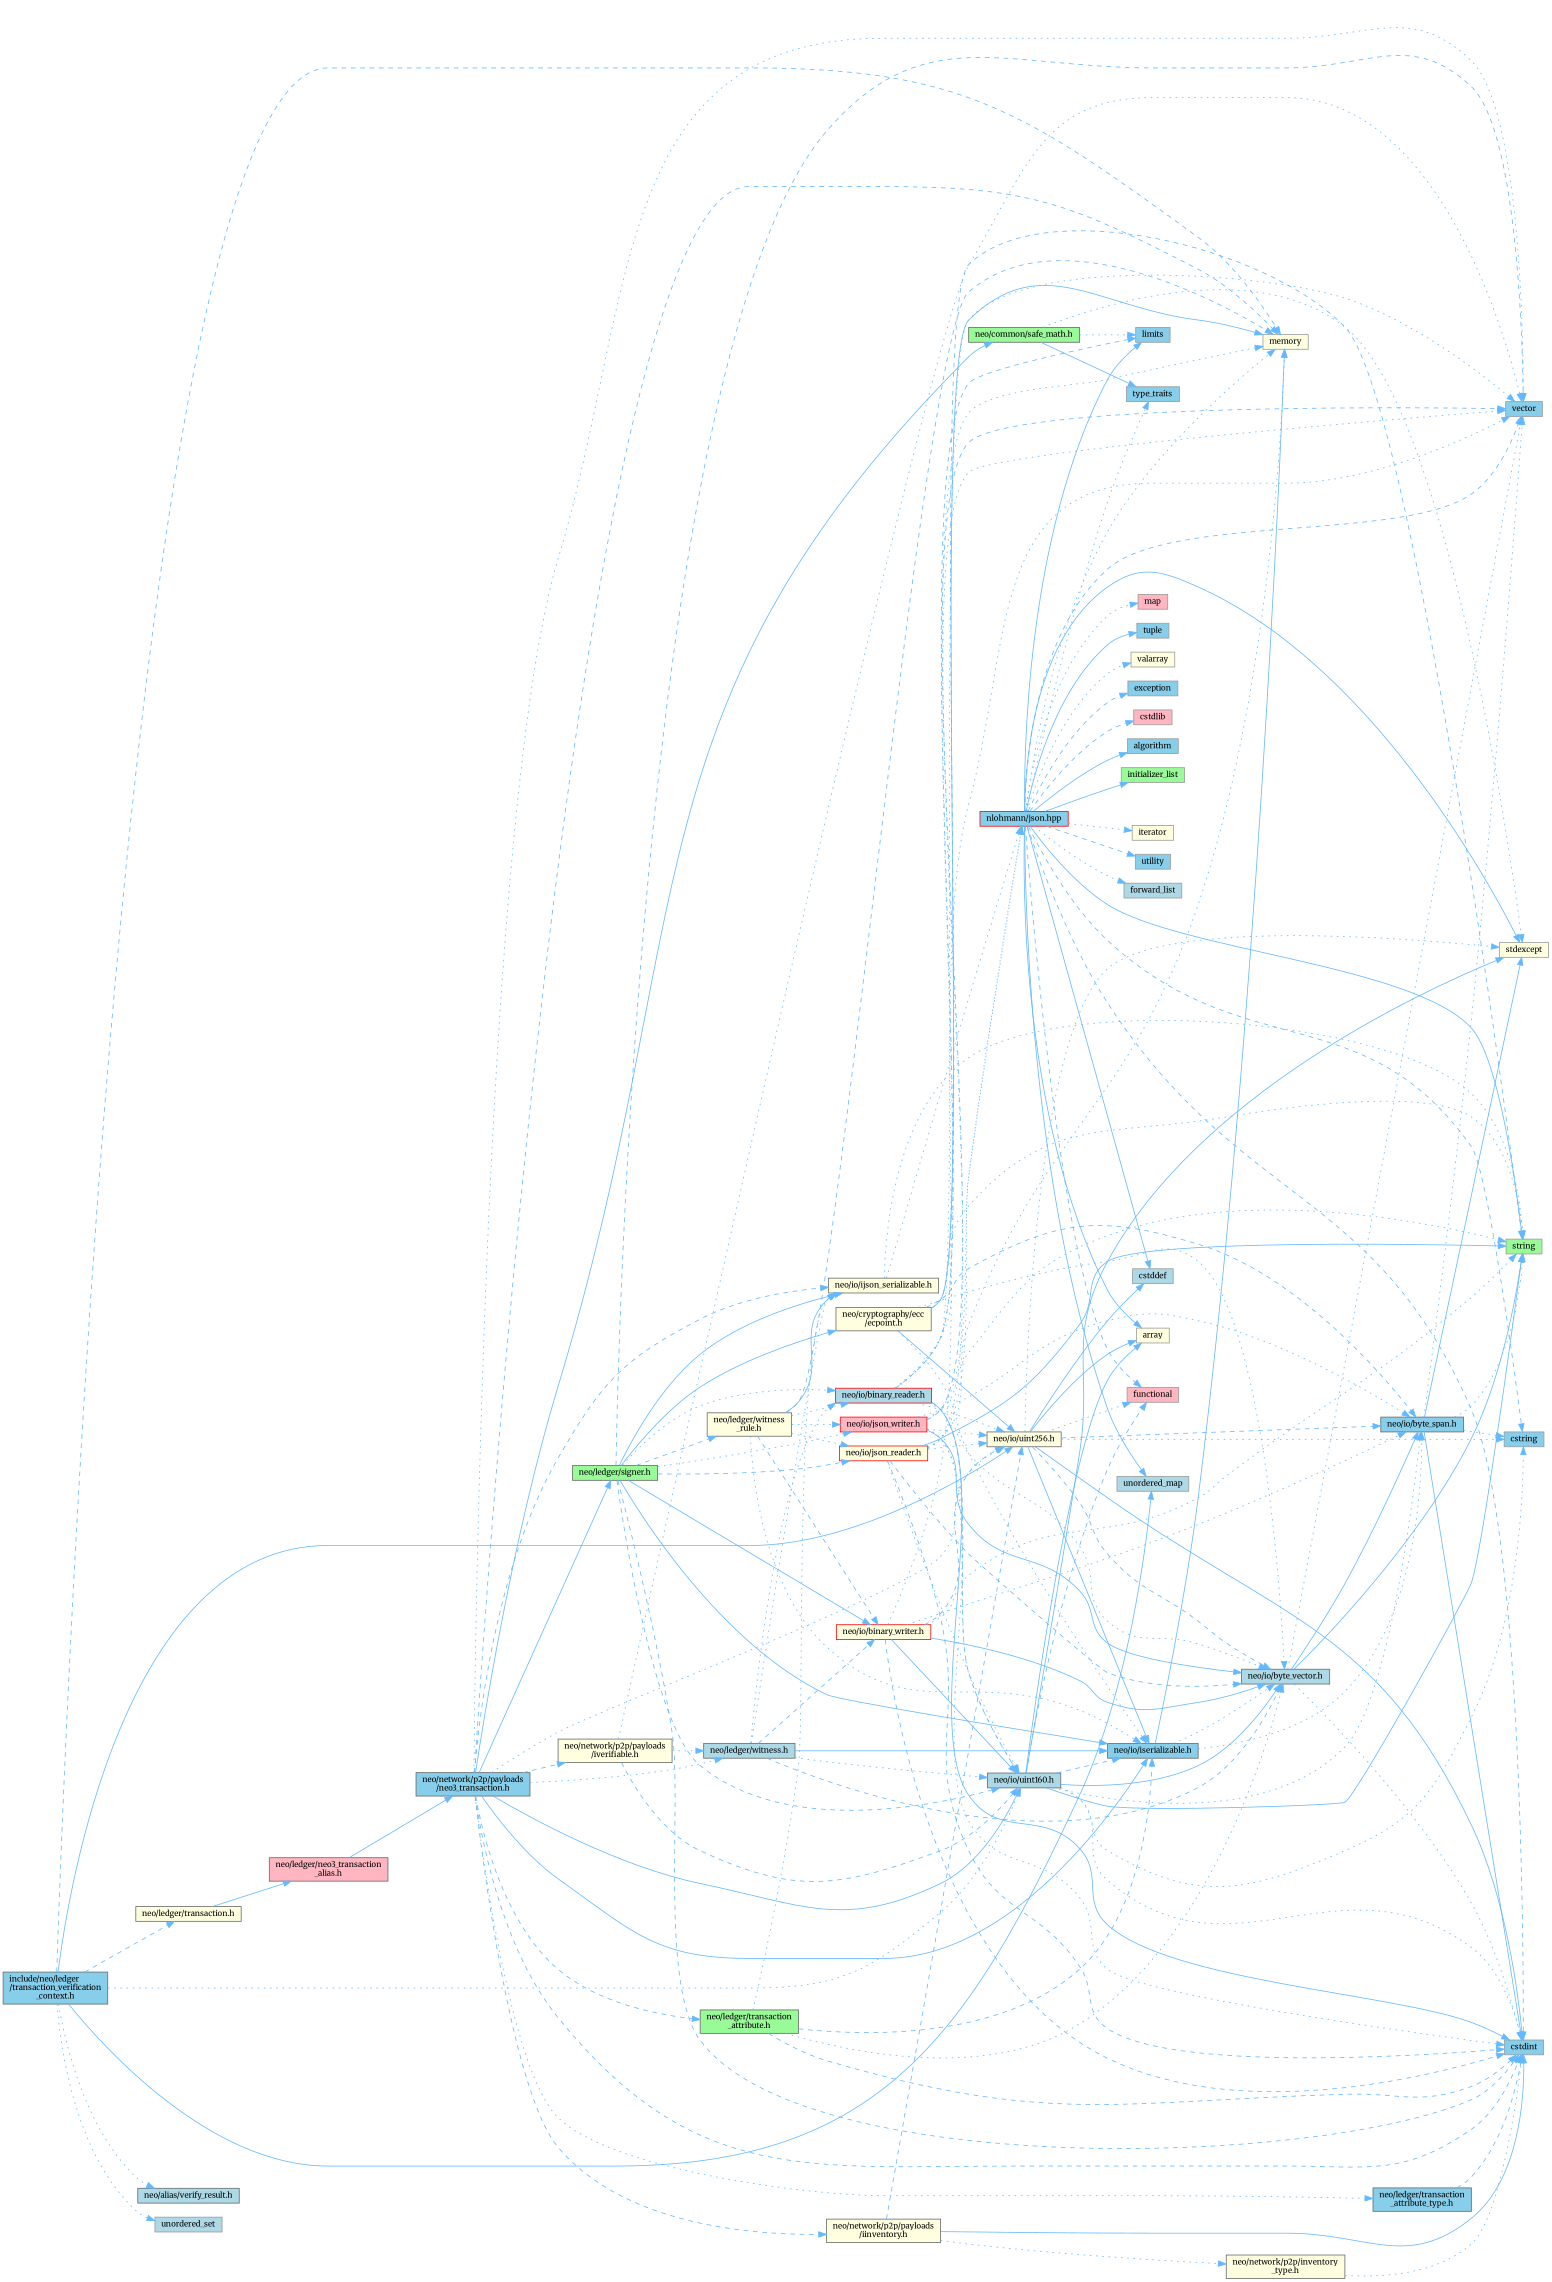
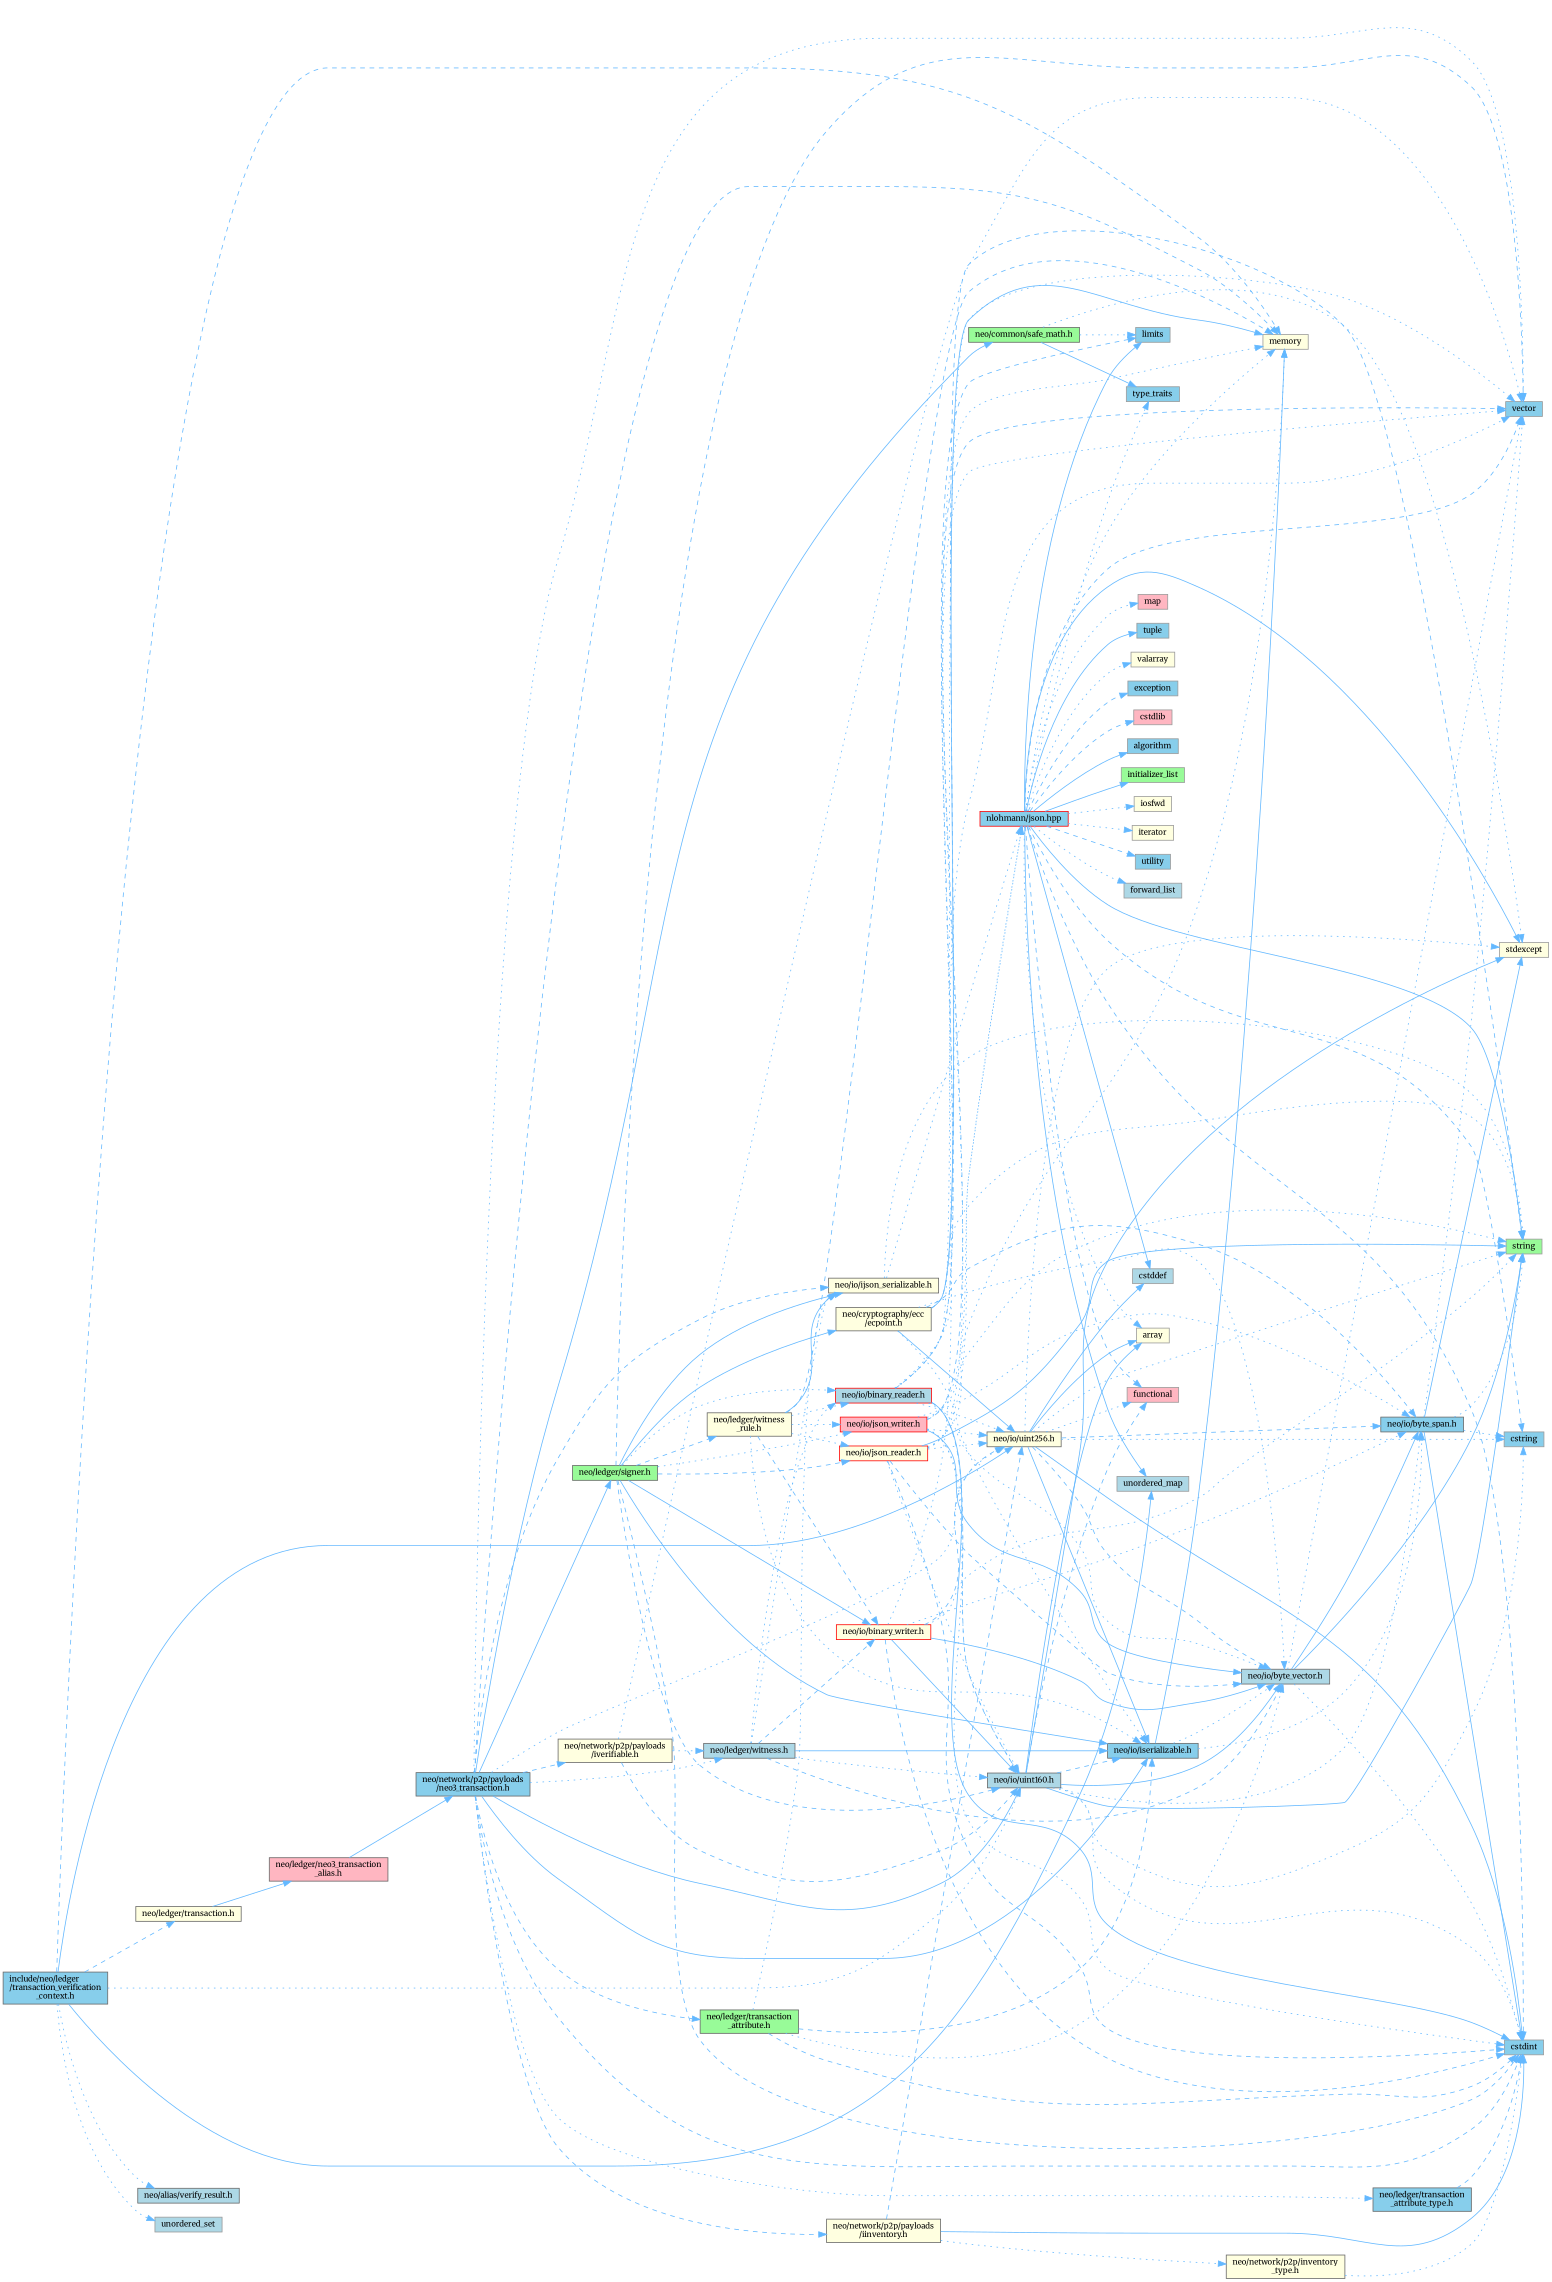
none -> (1153, 804)
(1048, 1110) -> (1048, 1110)
none -> (1260, 1330)
